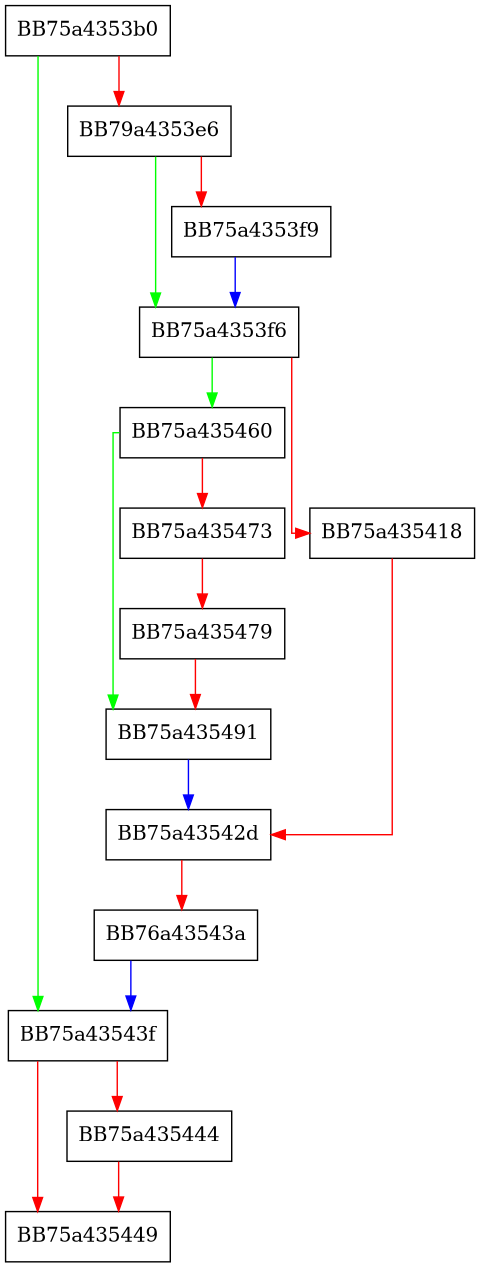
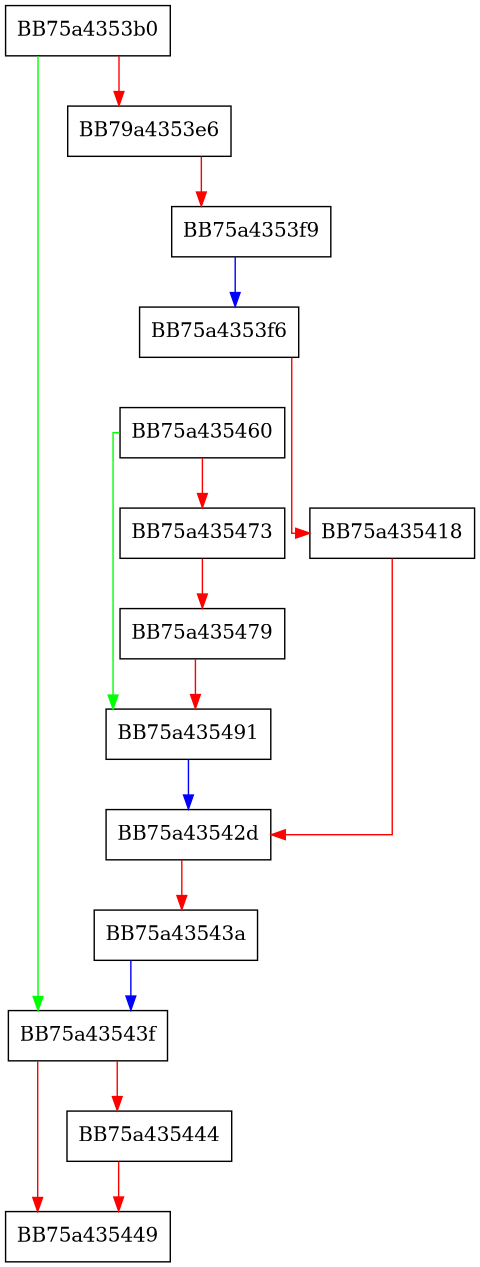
(156, 225) -> none
(212, 375) -> none
(176, 935) -> (176, 935)
